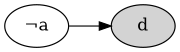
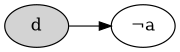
(84, 26) -> (84, 26)
